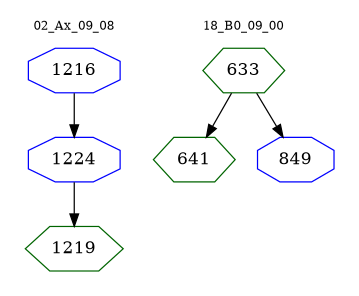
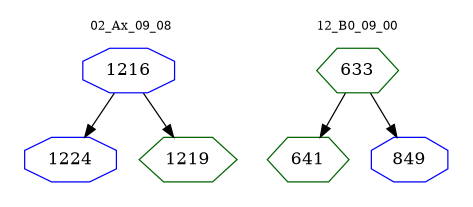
(244, 27) -> (358, 27)
(74, 198) -> (155, 110)
